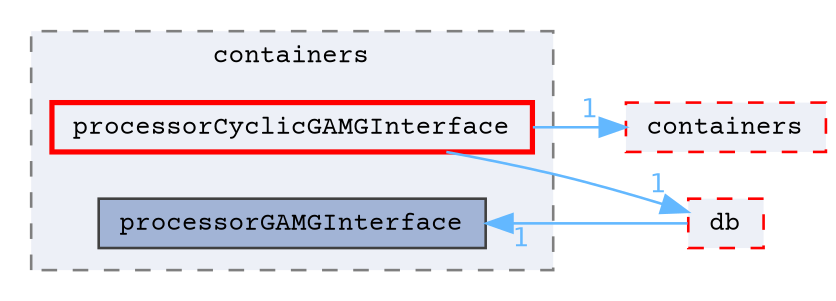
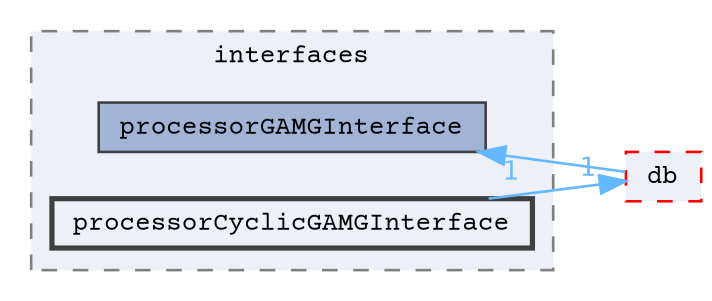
(292, 56) -> (292, 56)
(292, 127) -> (292, 223)
(726, 127) -> none
